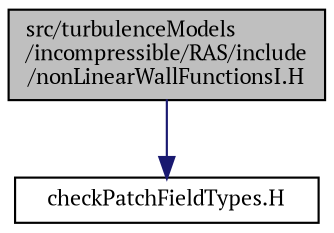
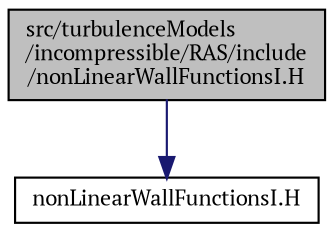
(167, 200) -> (167, 200)
